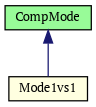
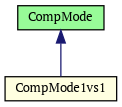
(48, 89) -> (61, 89)
